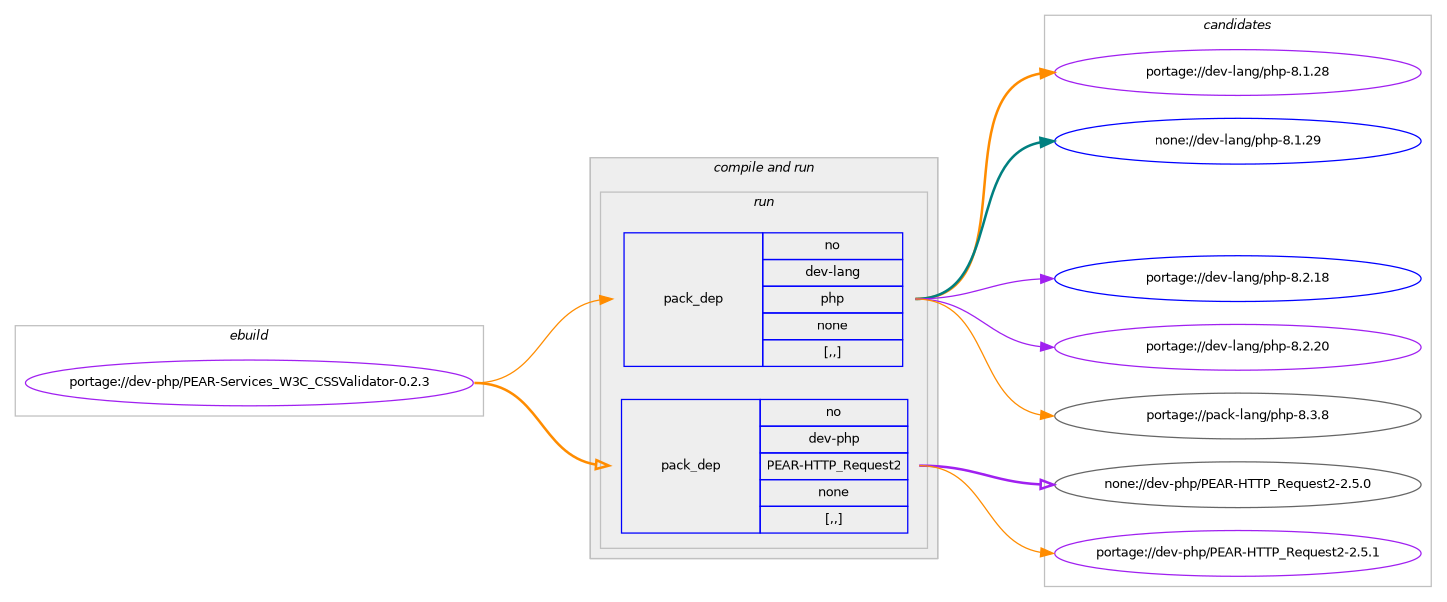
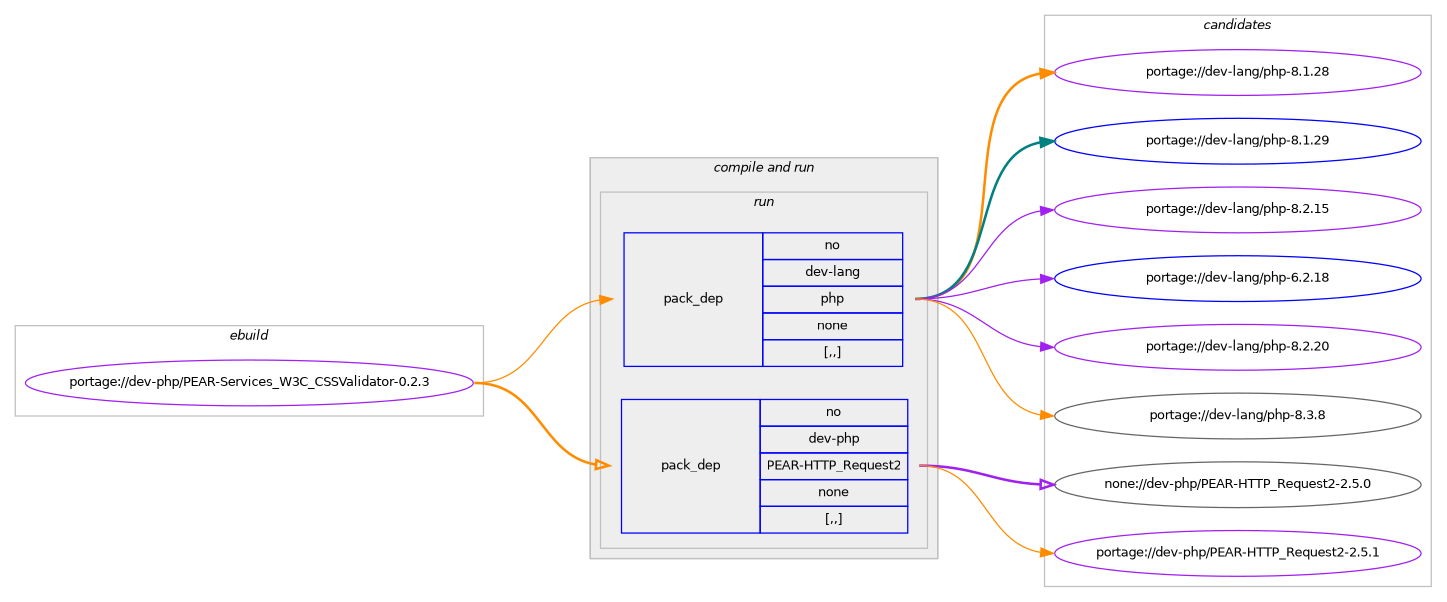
(1238, 141) -> (1238, 141)
none -> (1238, 210)
(1238, 279) -> (1238, 279)
(1238, 416) -> (1238, 416)
